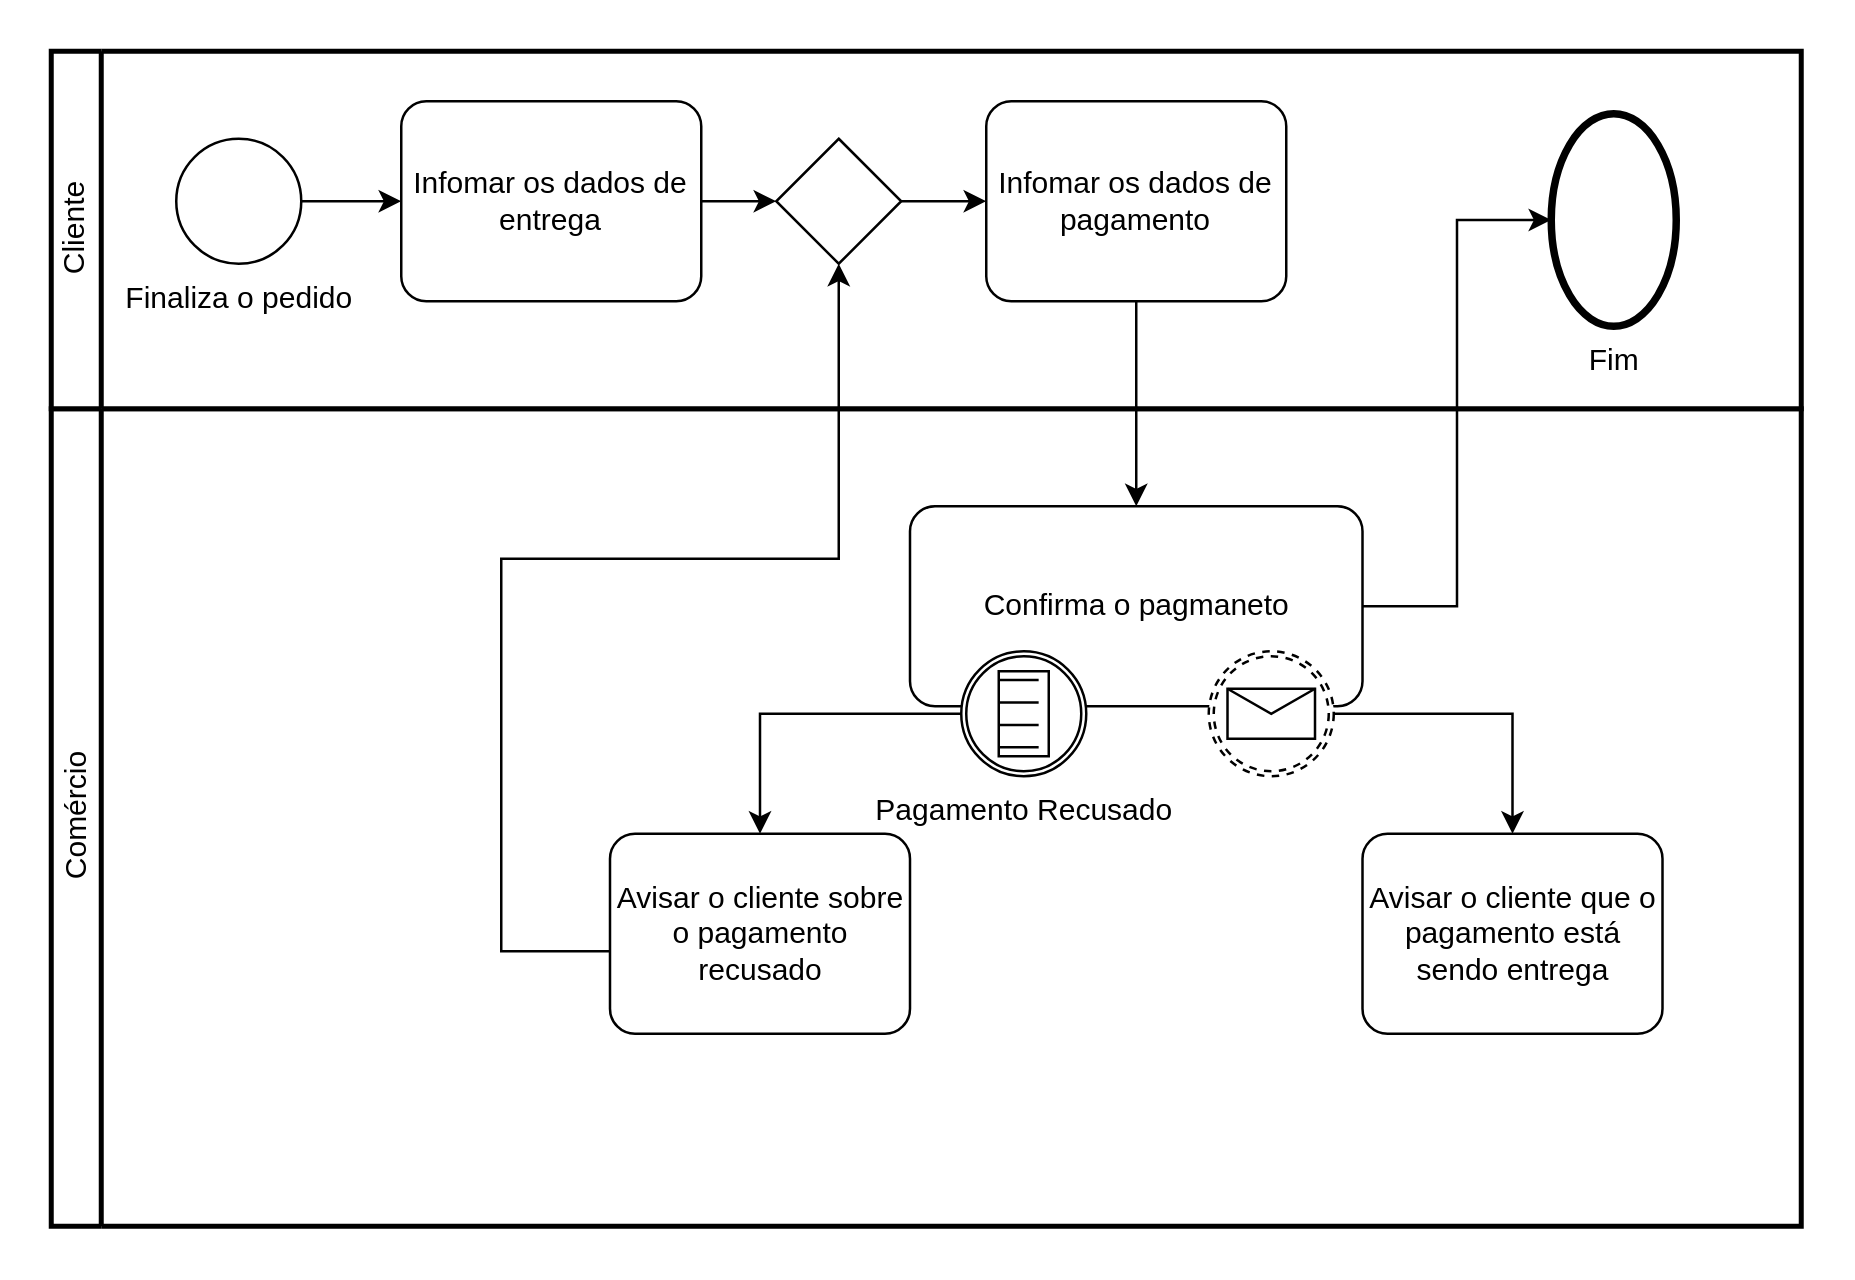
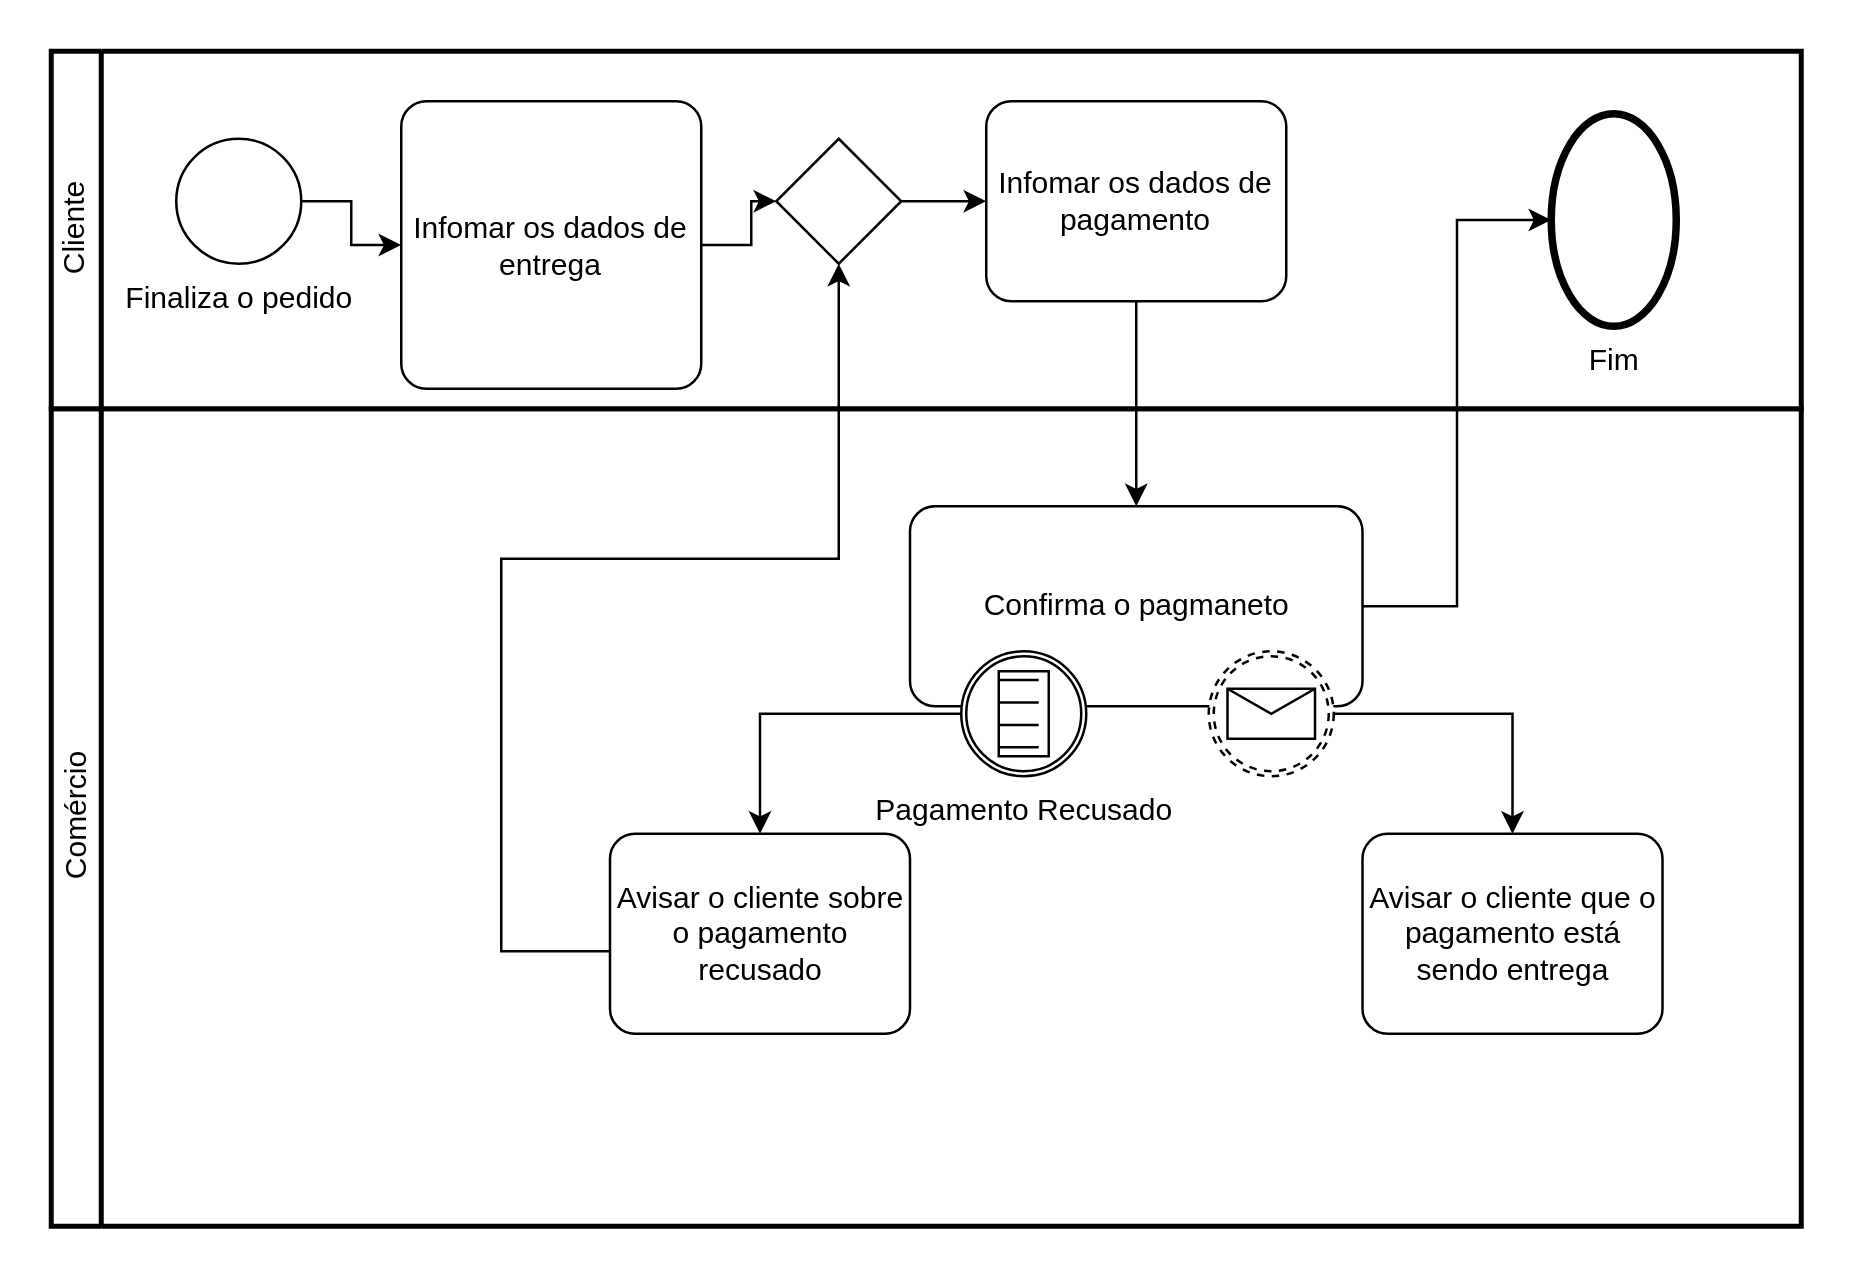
(551, 201) -> (551, 245)
